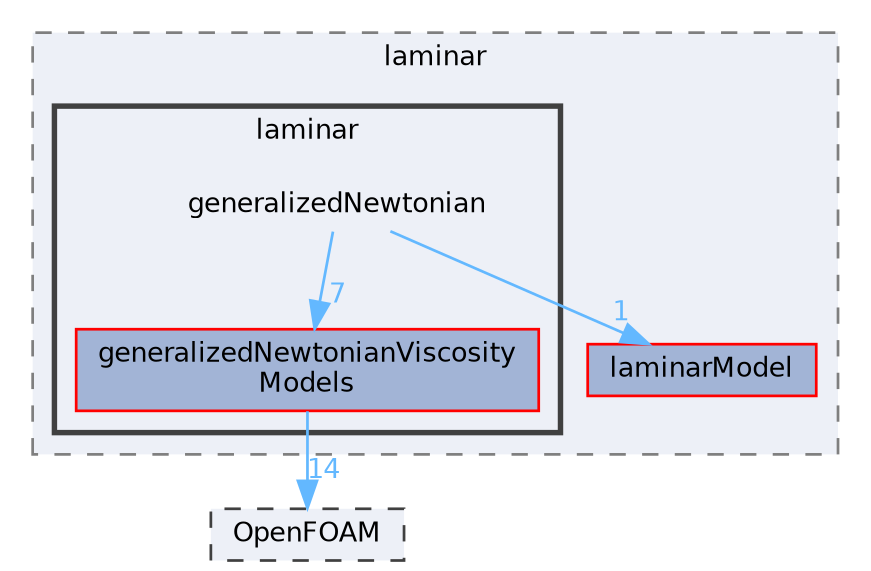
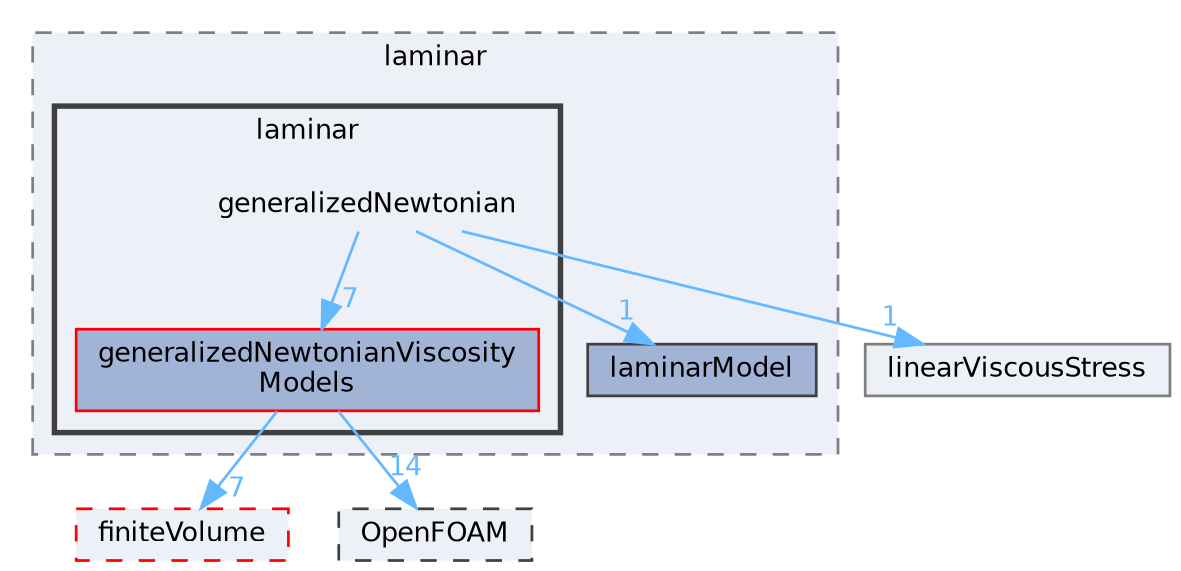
(702, 370) -> (702, 370)
none -> (1018, 370)
none -> (182, 535)
